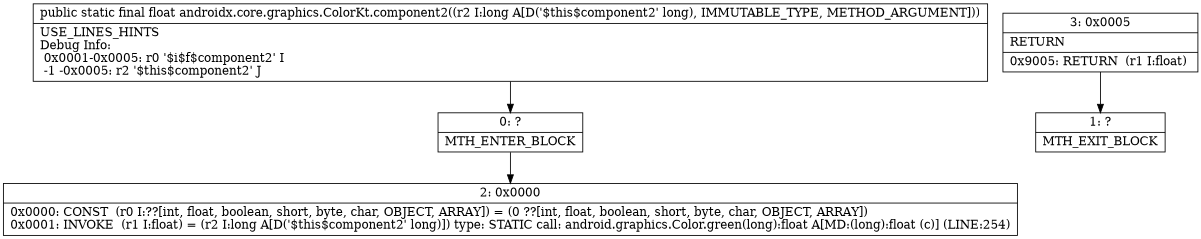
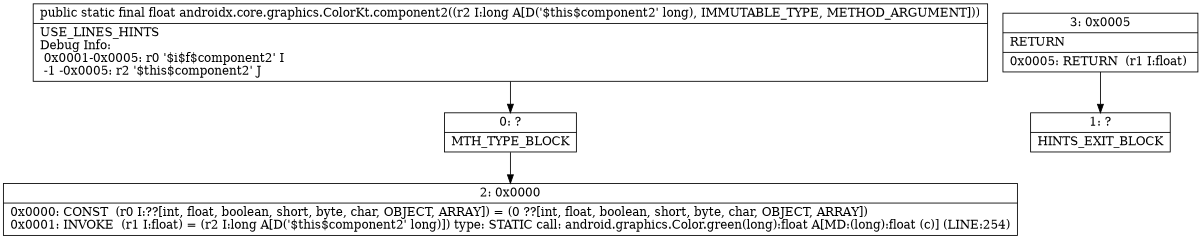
(1100, 62) -> (1100, 62)
(510, 142) -> (510, 142)
(1100, 142) -> (1100, 142)
